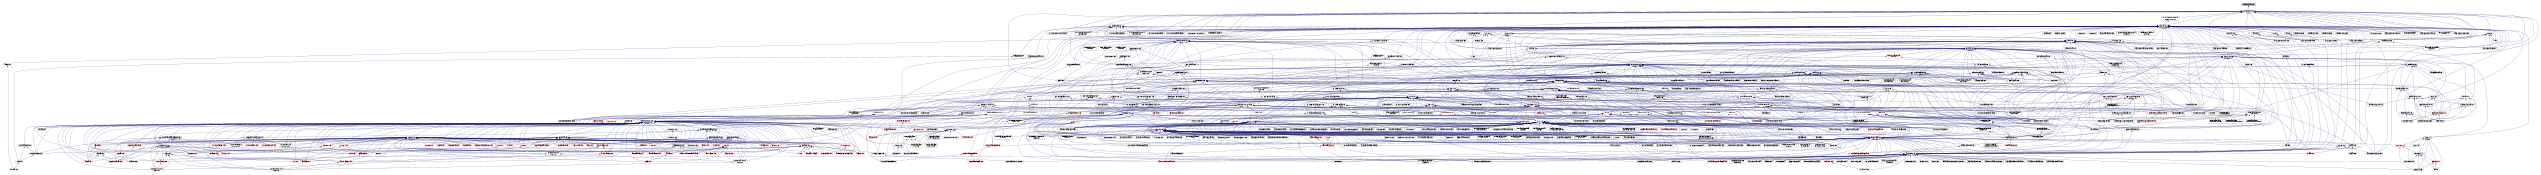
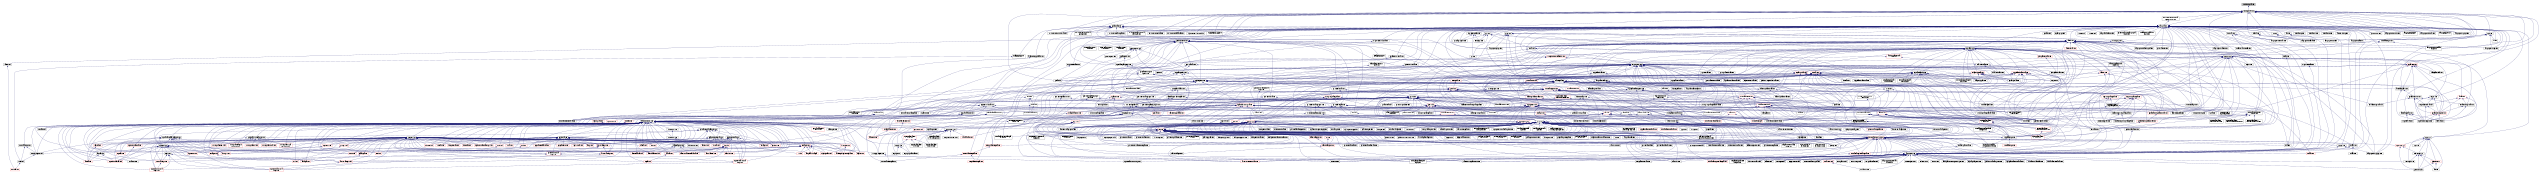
(2116, 65) -> (2116, 65)
(1876, 137) -> (1876, 137)
